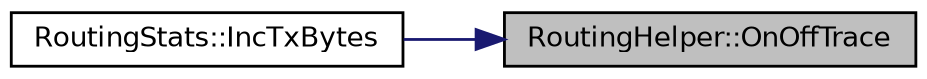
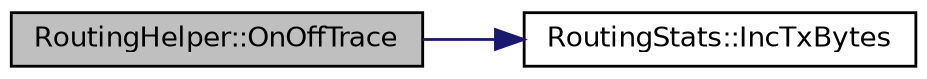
(440, 39) -> (459, 39)
